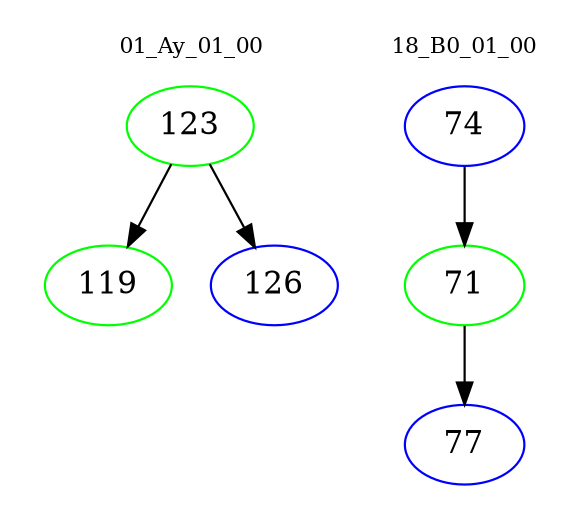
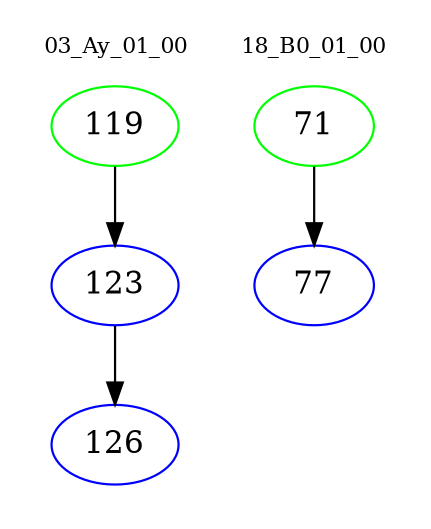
(191, 48) -> (116, 48)
(190, 126) -> (115, 285)
(465, 126) -> none
(155, 195) -> (115, 195)
